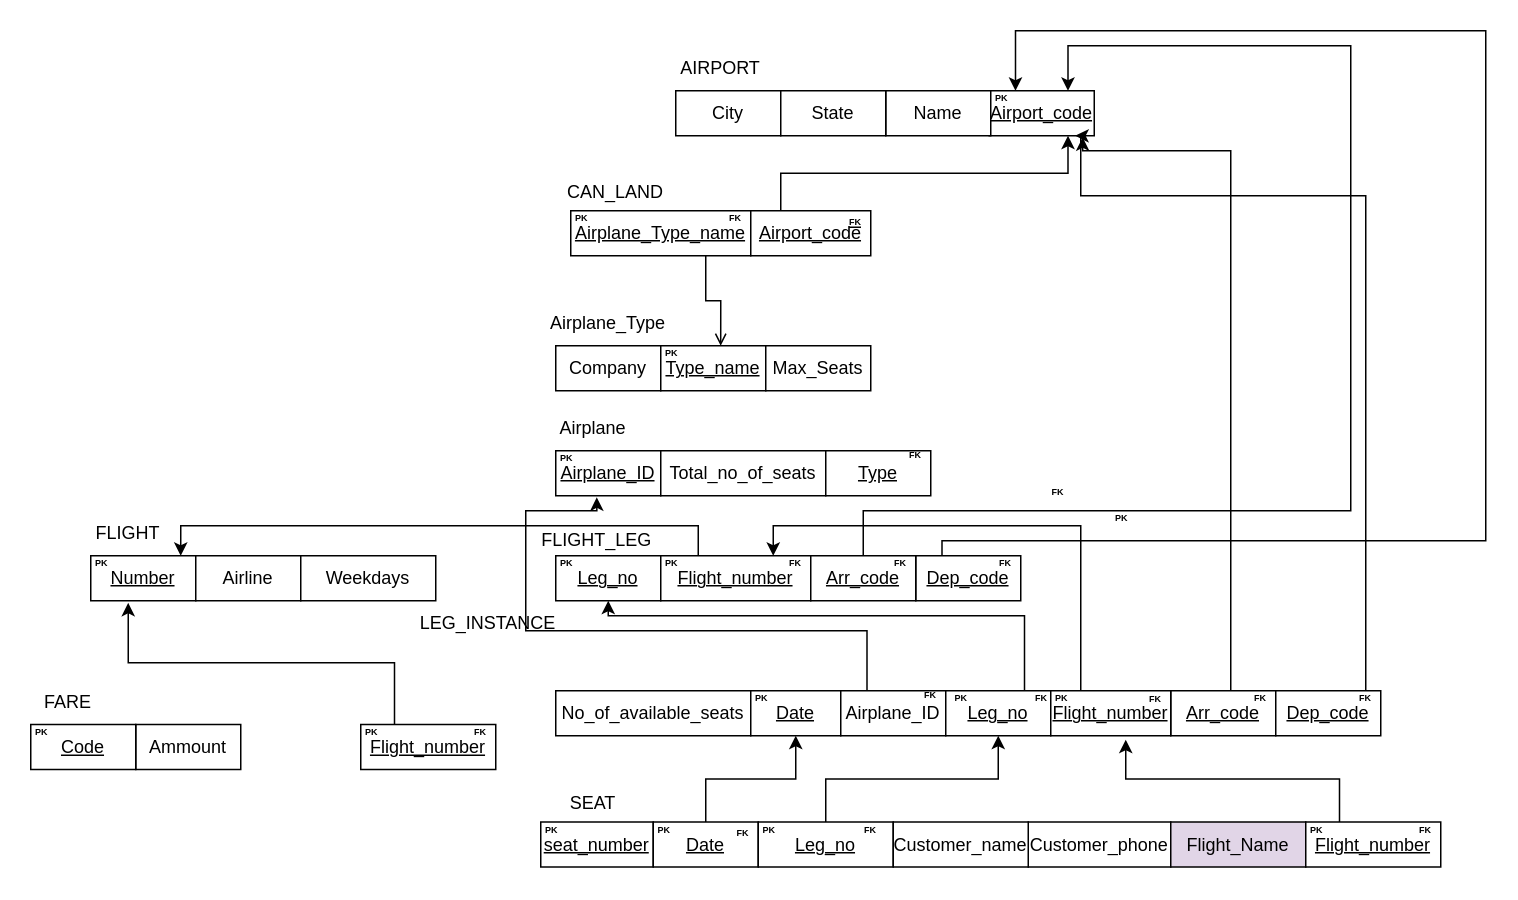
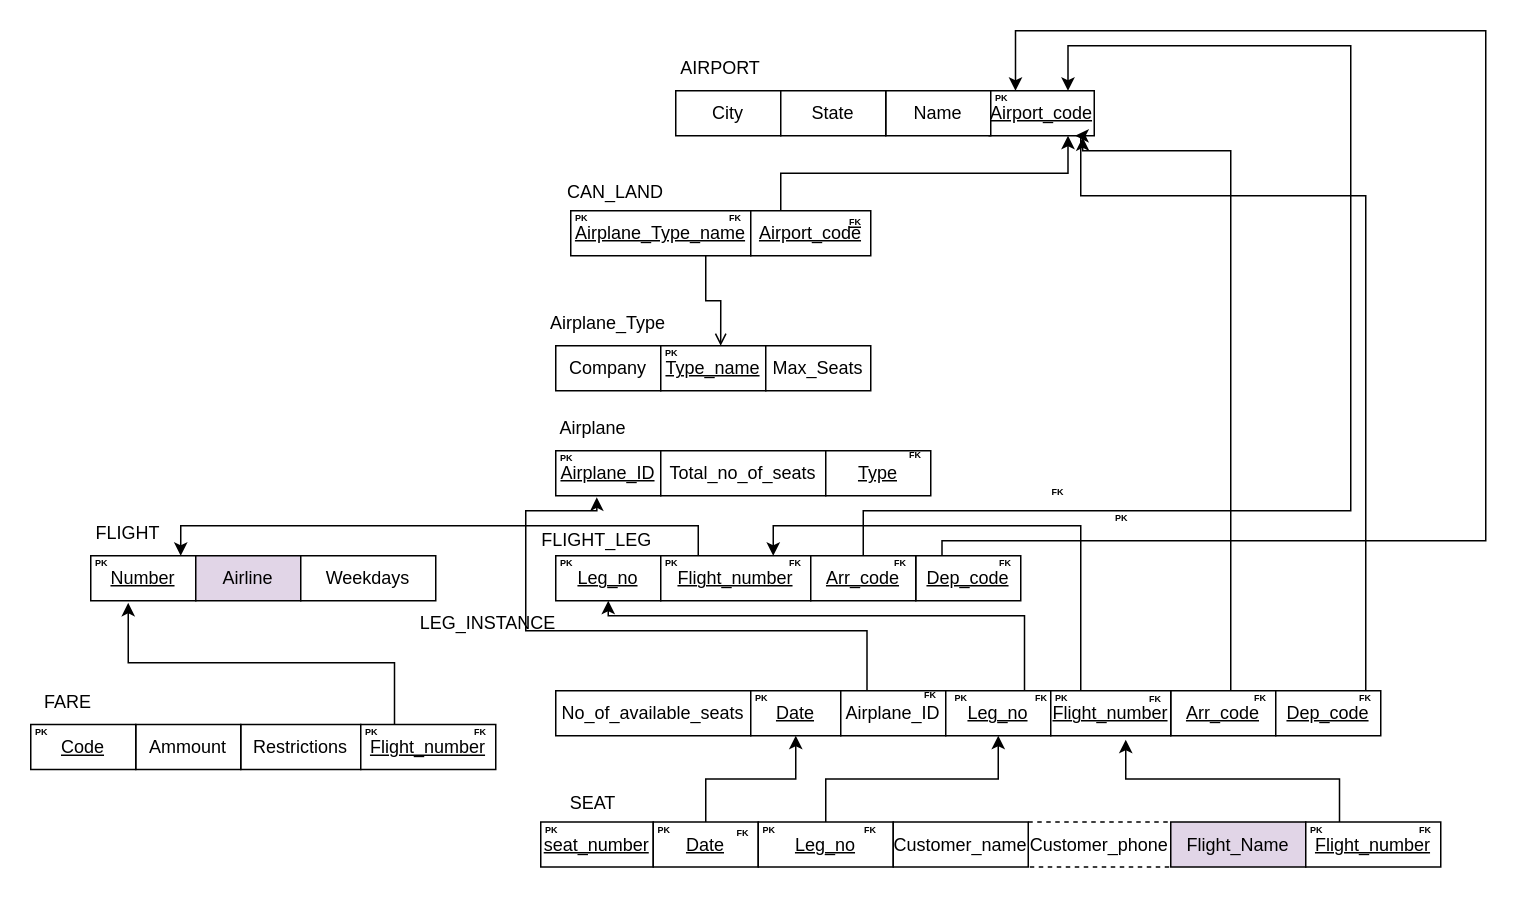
(248, 578) -> (248, 578)
none -> (301, 747)
(1100, 845) -> (1100, 845)
